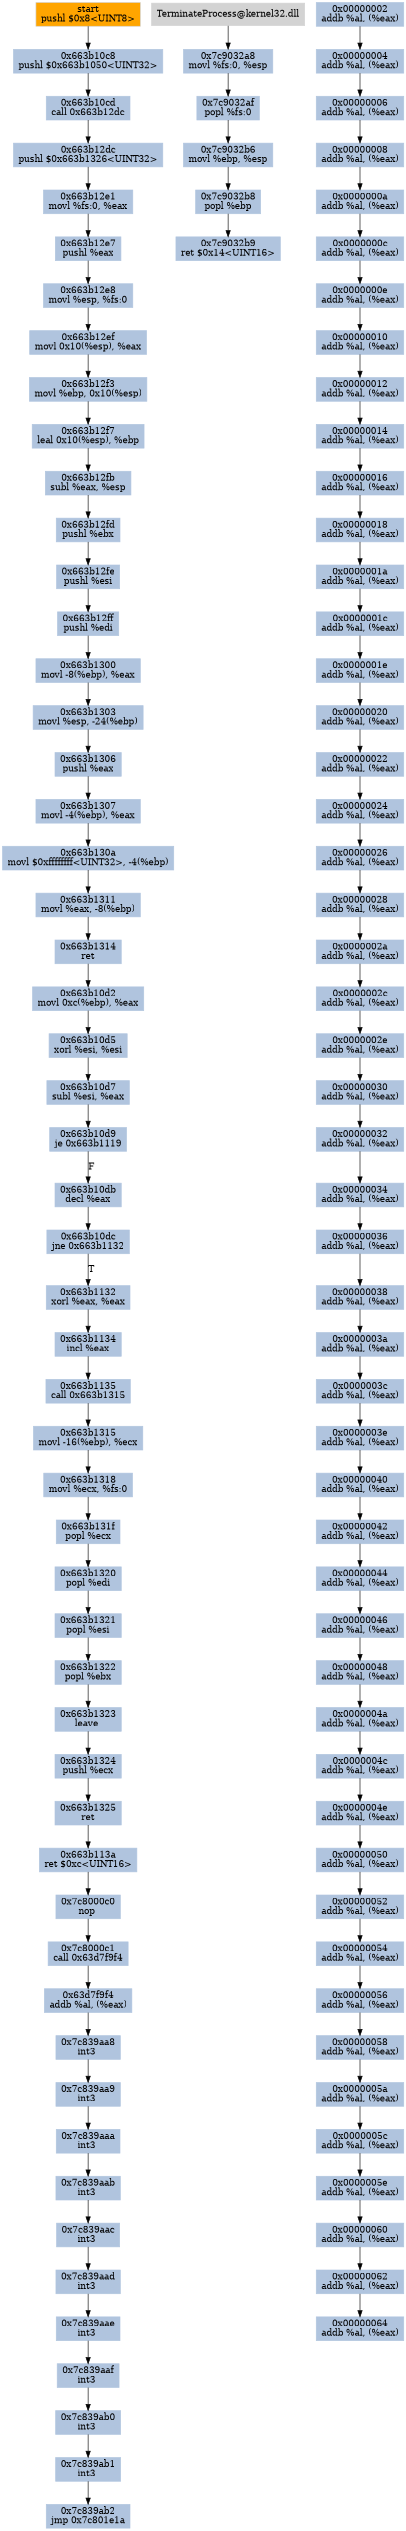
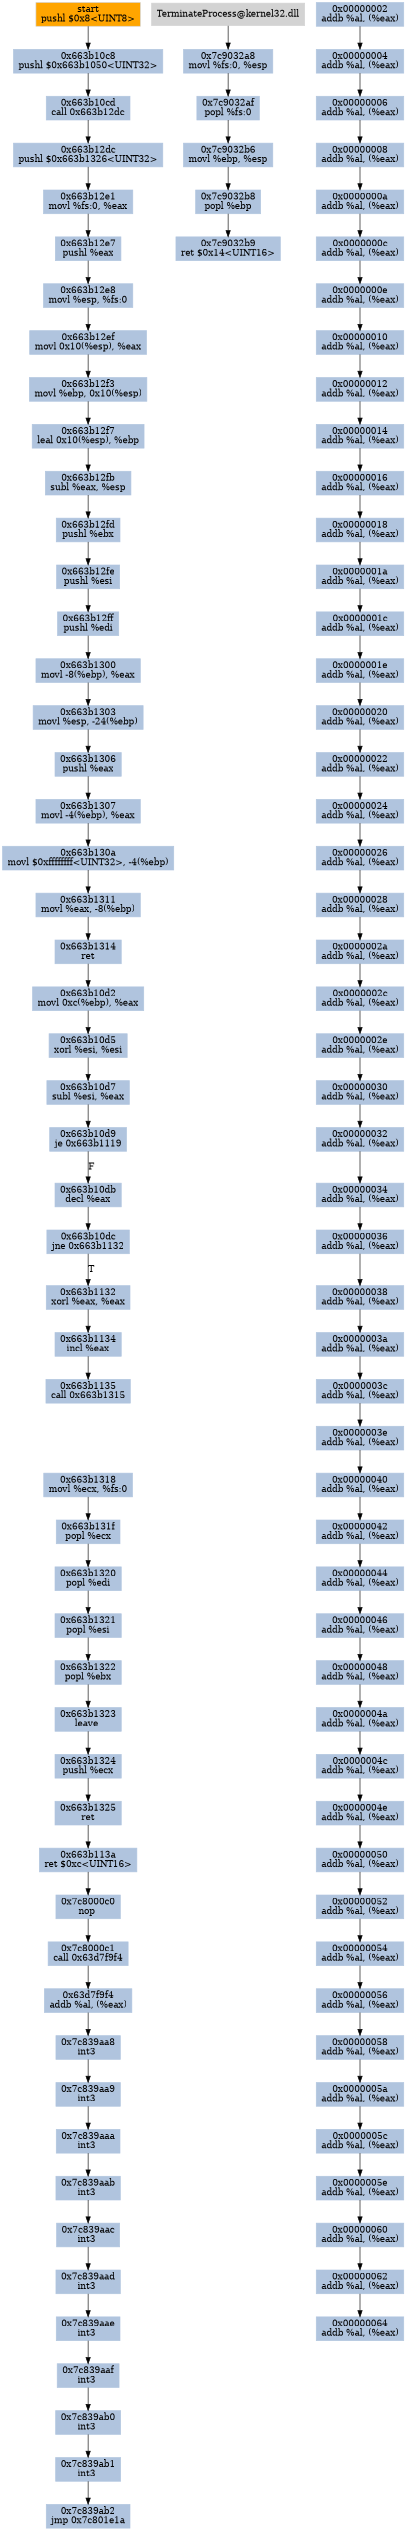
(88, 1438) -> none
